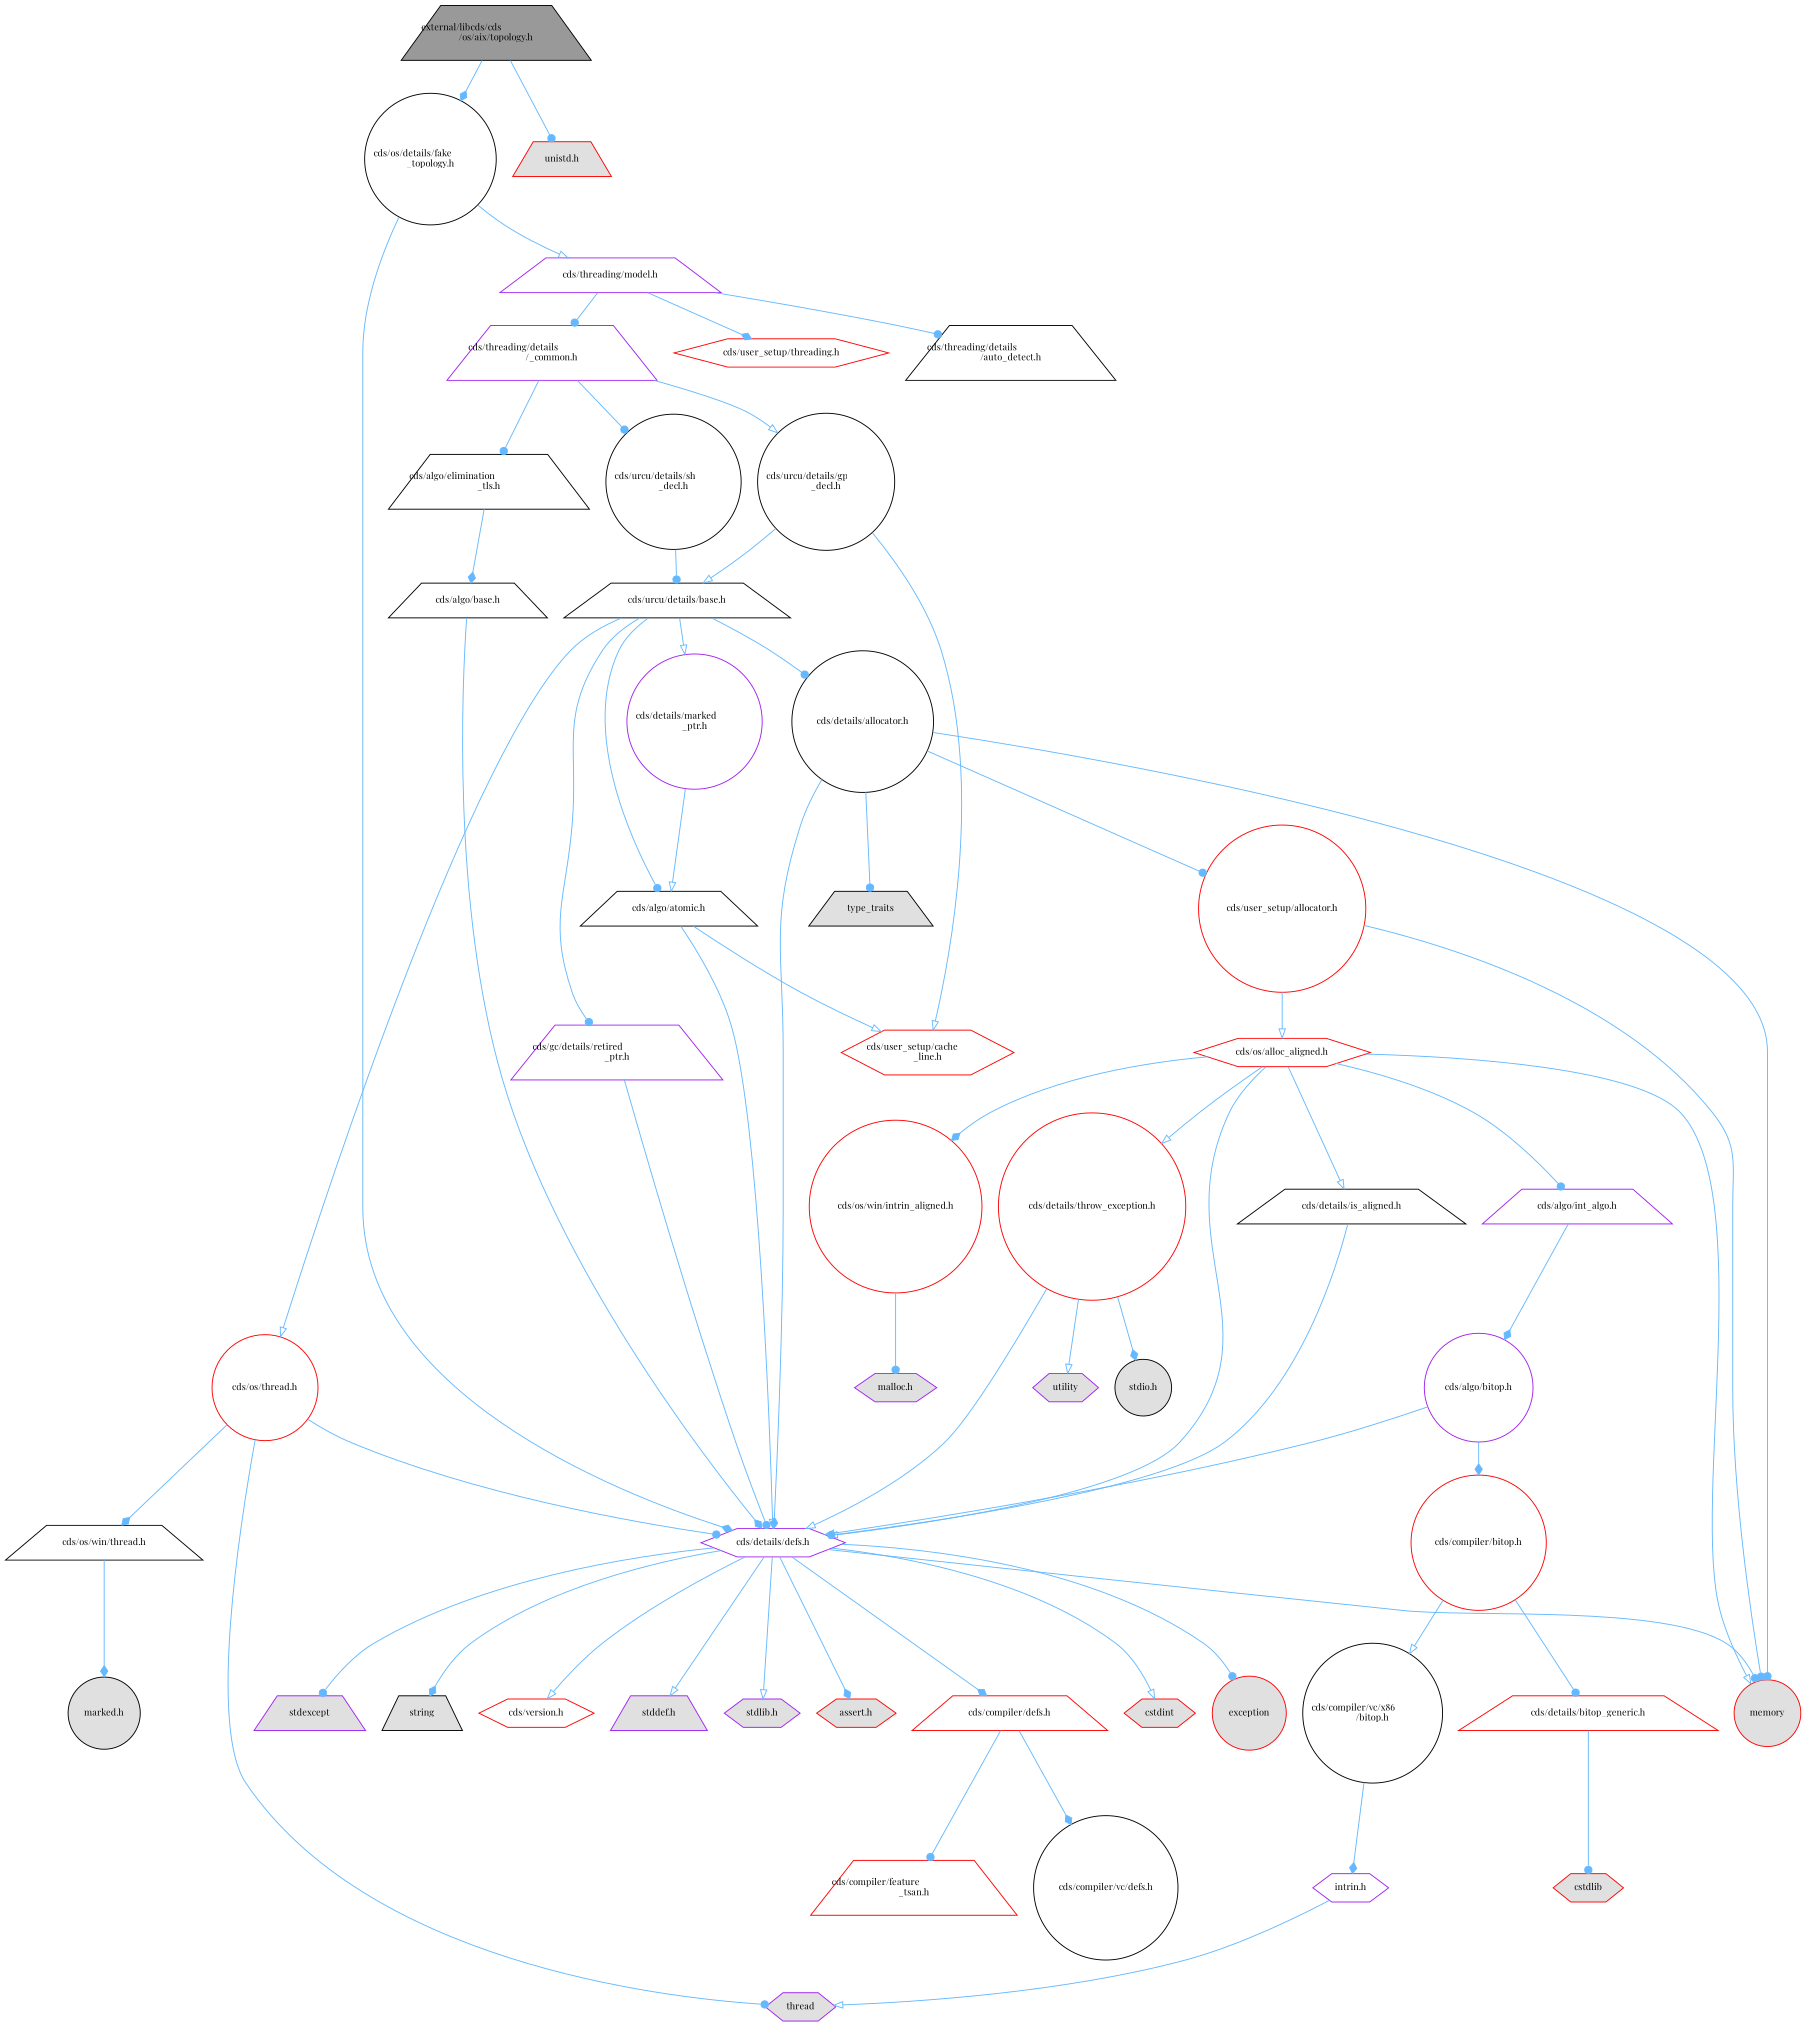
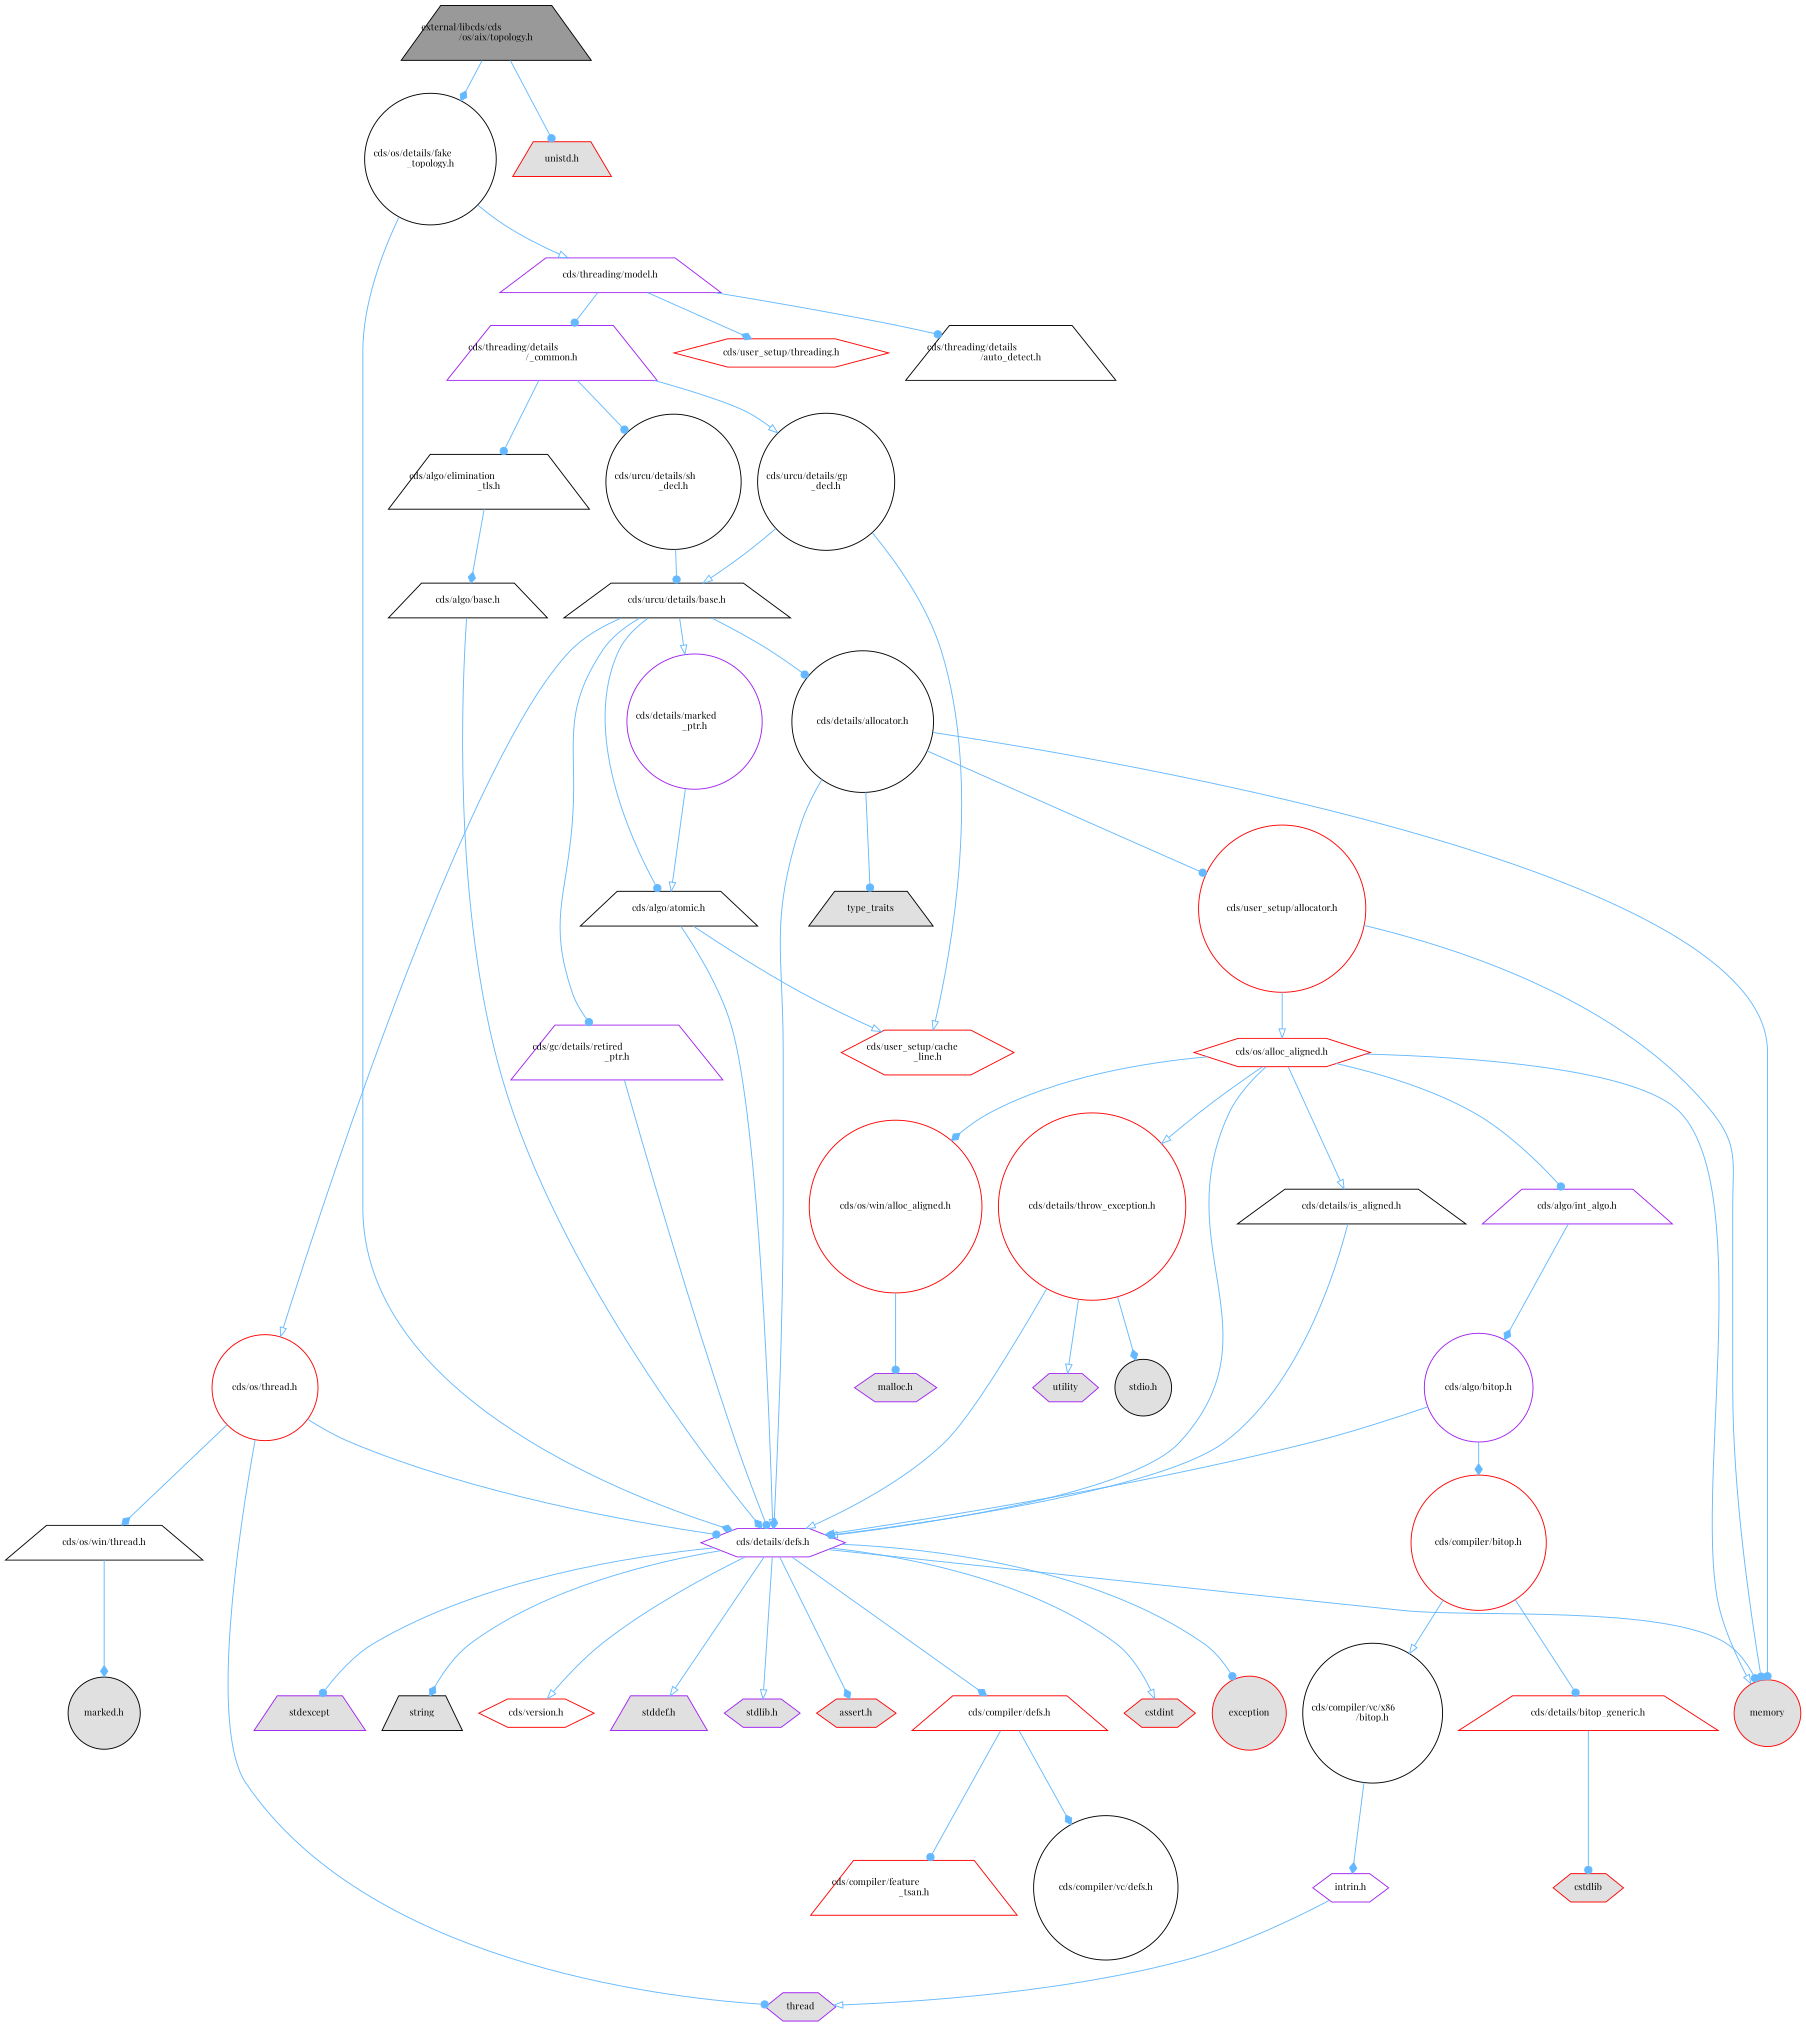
(896, 1207) -> (896, 1207)
